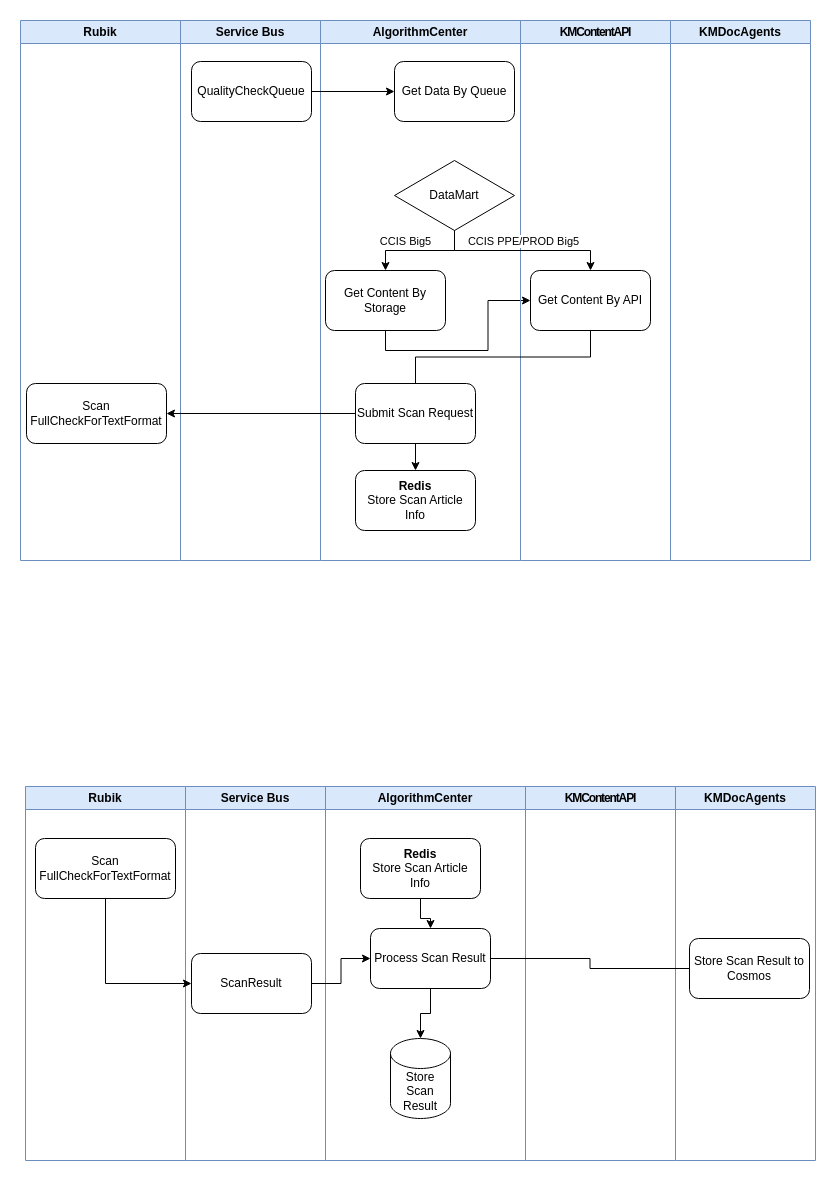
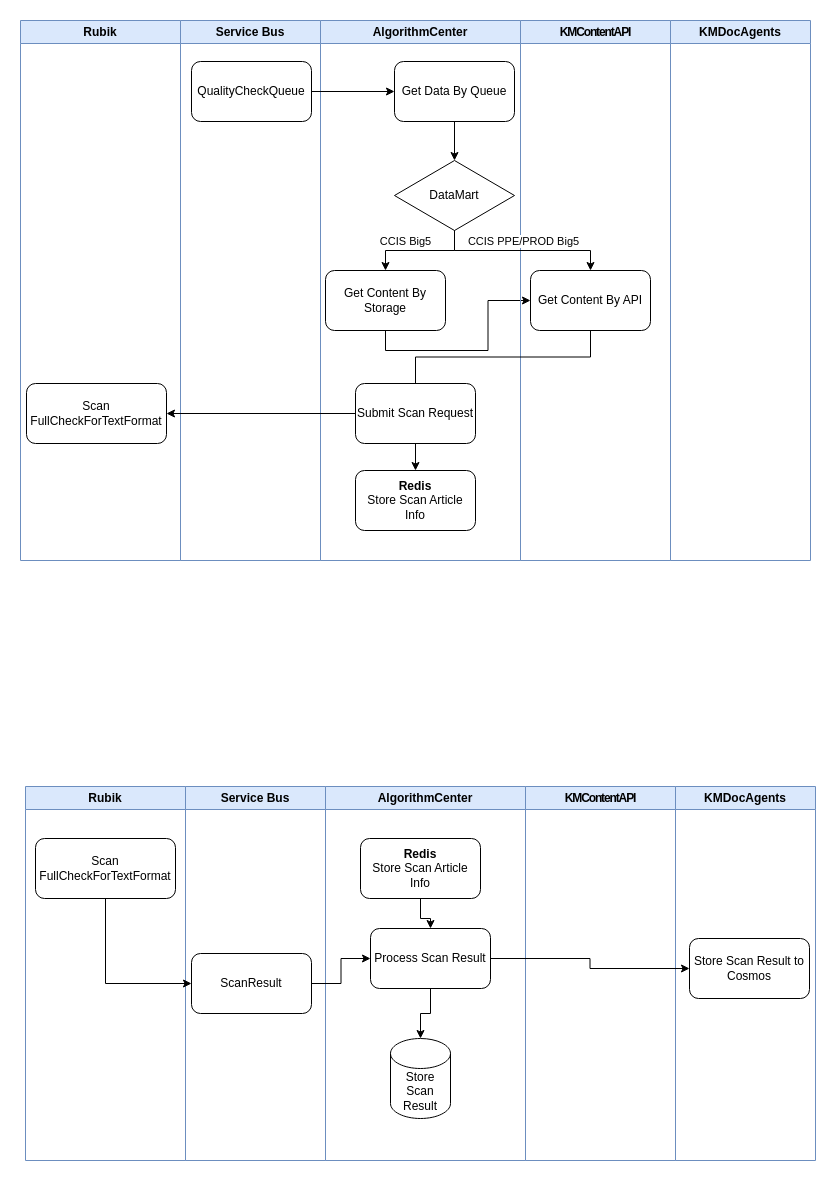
none -> (455, 138)
(684, 969) -> (681, 969)
